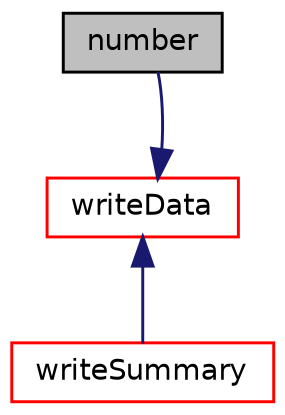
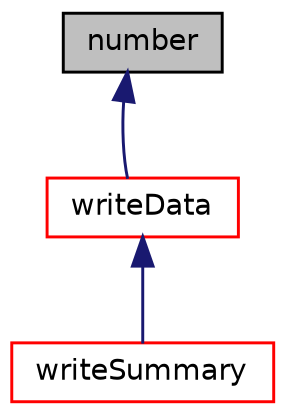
(162, 111) -> (123, 140)
